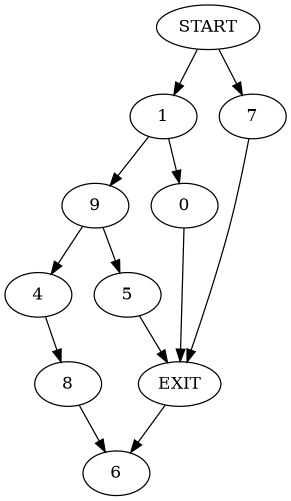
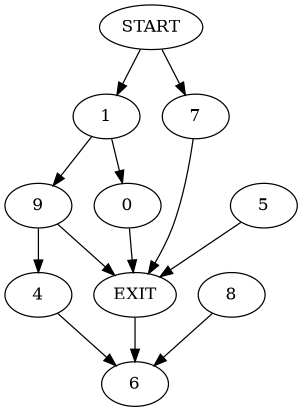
(109, 244) -> (81, 246)
(51, 334) -> (82, 335)
